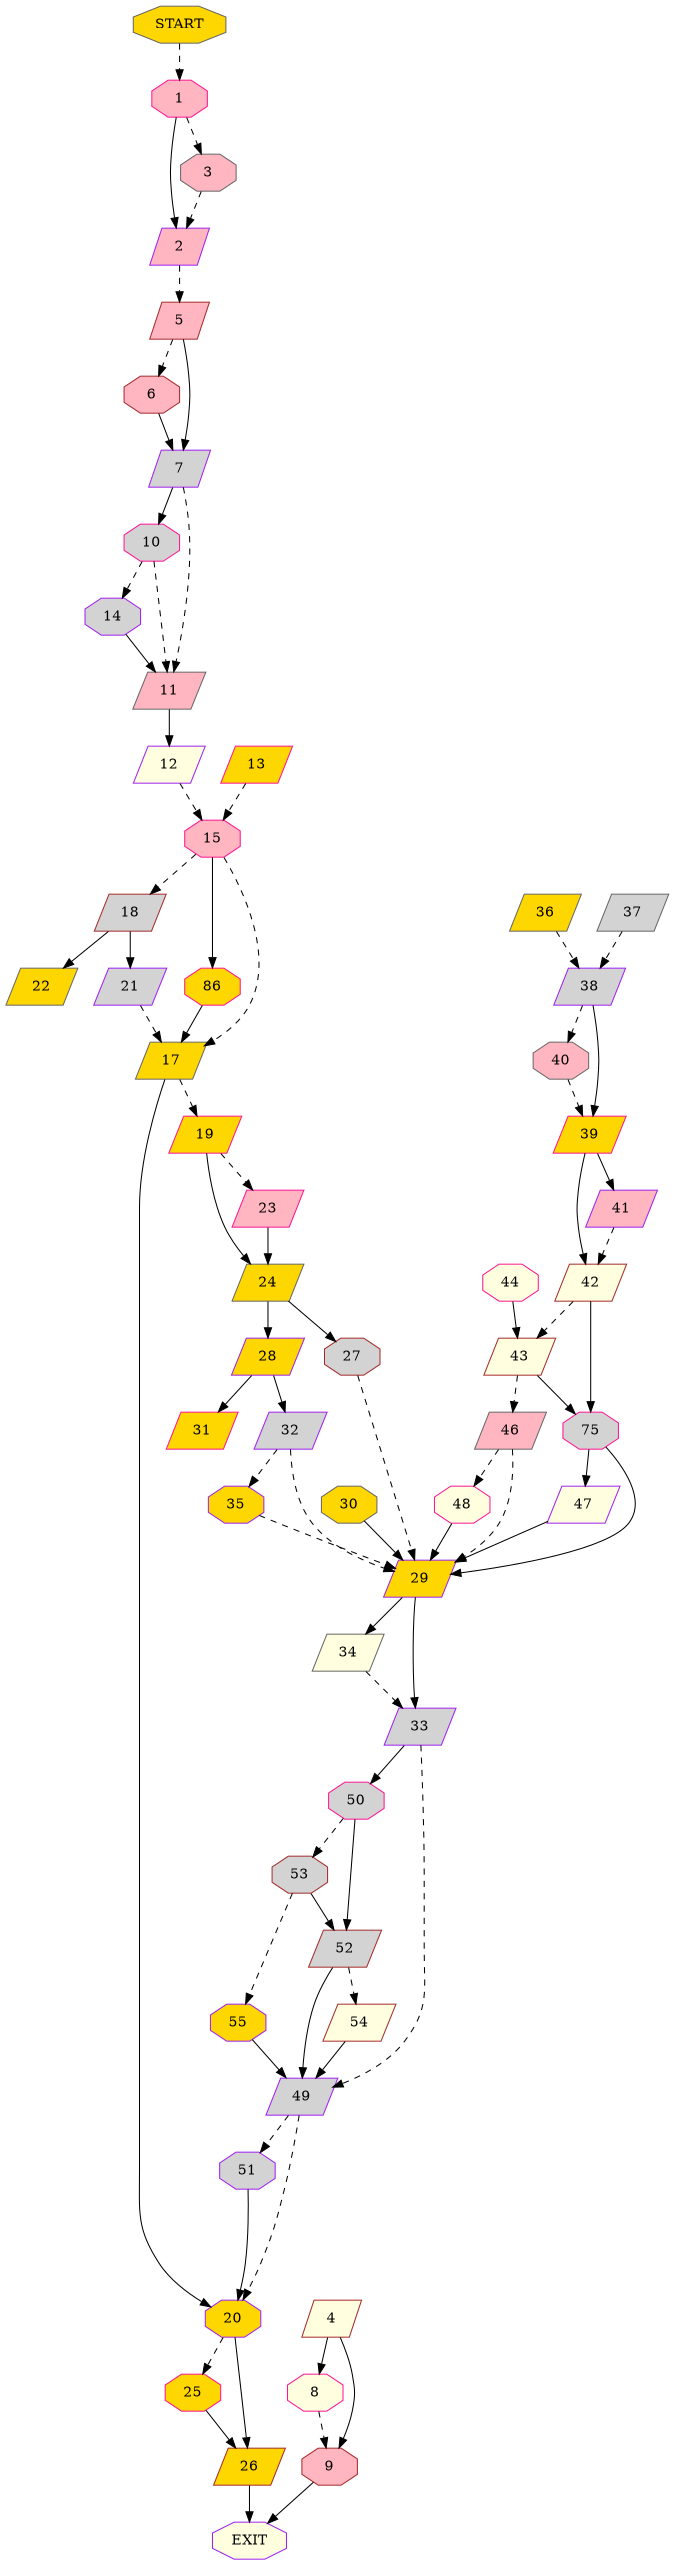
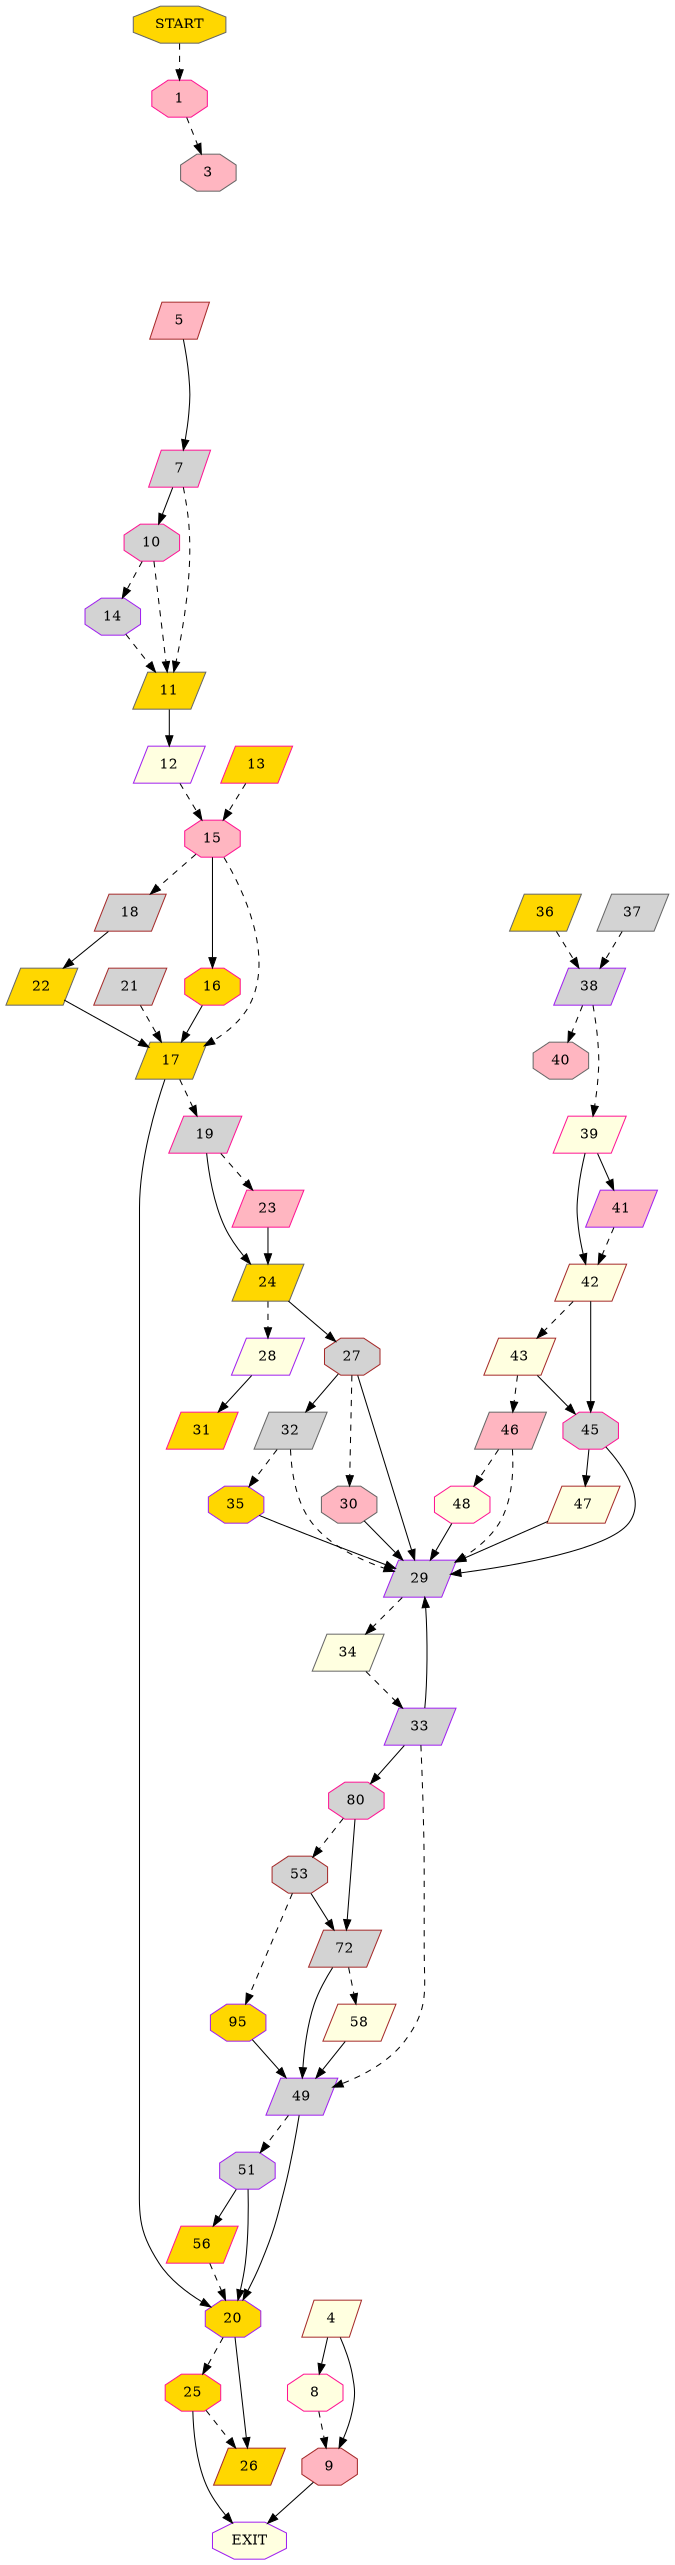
(180, 247) -> none
(152, 395) -> none
(180, 469) -> (180, 469)
(137, 649) -> (137, 649)
(169, 691) -> (169, 691)
(130, 945) -> none
(130, 987) -> (130, 987)
(212, 987) -> (212, 987)
none -> (102, 1021)
(599, 1056) -> (599, 1056)
(573, 1093) -> none
(205, 1135) -> (205, 1135)
(590, 1135) -> (590, 1135)
(511, 1283) -> none
(268, 1315) -> (268, 1315)
(268, 1357) -> (268, 1357)
(278, 1389) -> (325, 1389)
none -> (351, 1425)
(291, 1431) -> (291, 1431)
(591, 1431) -> (591, 1431)
(385, 1463) -> (385, 1463)
(349, 1505) -> (349, 1505)
(584, 1505) -> (584, 1505)
(316, 1538) -> (316, 1538)
(420, 1579) -> (420, 1579)
(388, 1612) -> (388, 1612)
(413, 1647) -> (427, 1658)
(356, 1801) -> (356, 1801)
(345, 1949) -> (345, 1949)
(238, 2023) -> (238, 2023)
(359, 2023) -> (359, 2023)
(280, 2205) -> (280, 2205)
none -> (202, 2245)
(218, 2425) -> (218, 2425)
(249, 2499) -> (200, 2466)
